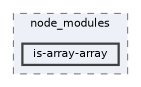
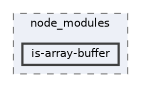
(71, 54) -> (71, 54)
